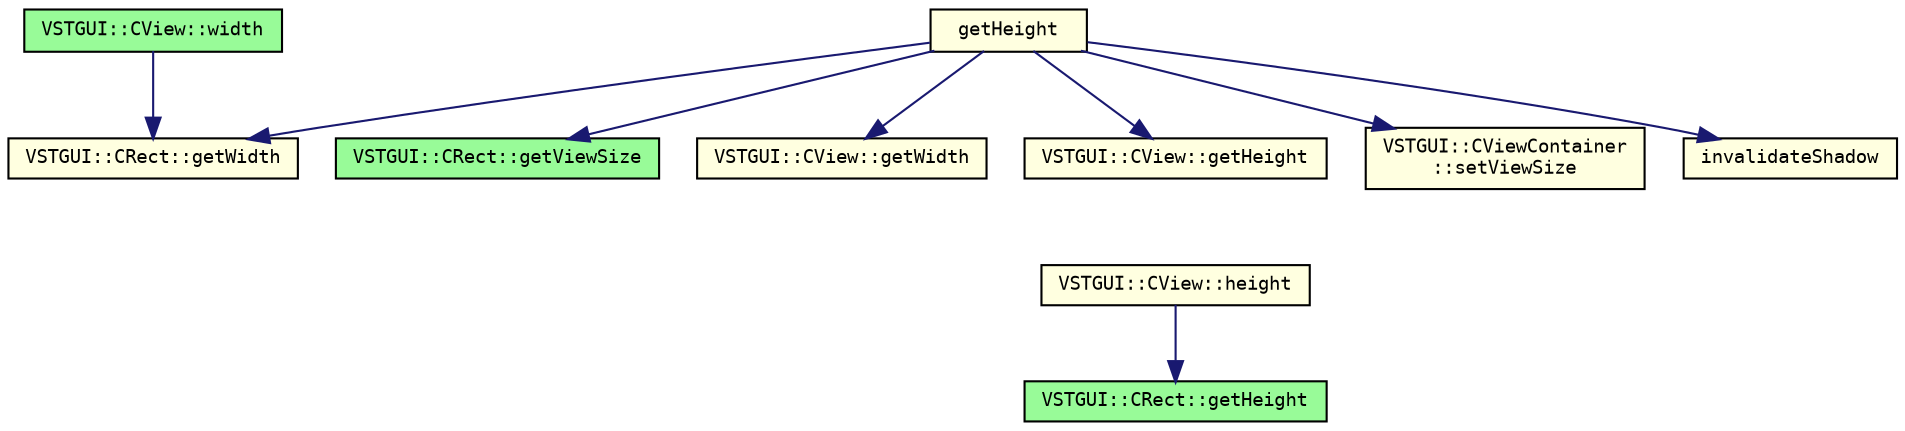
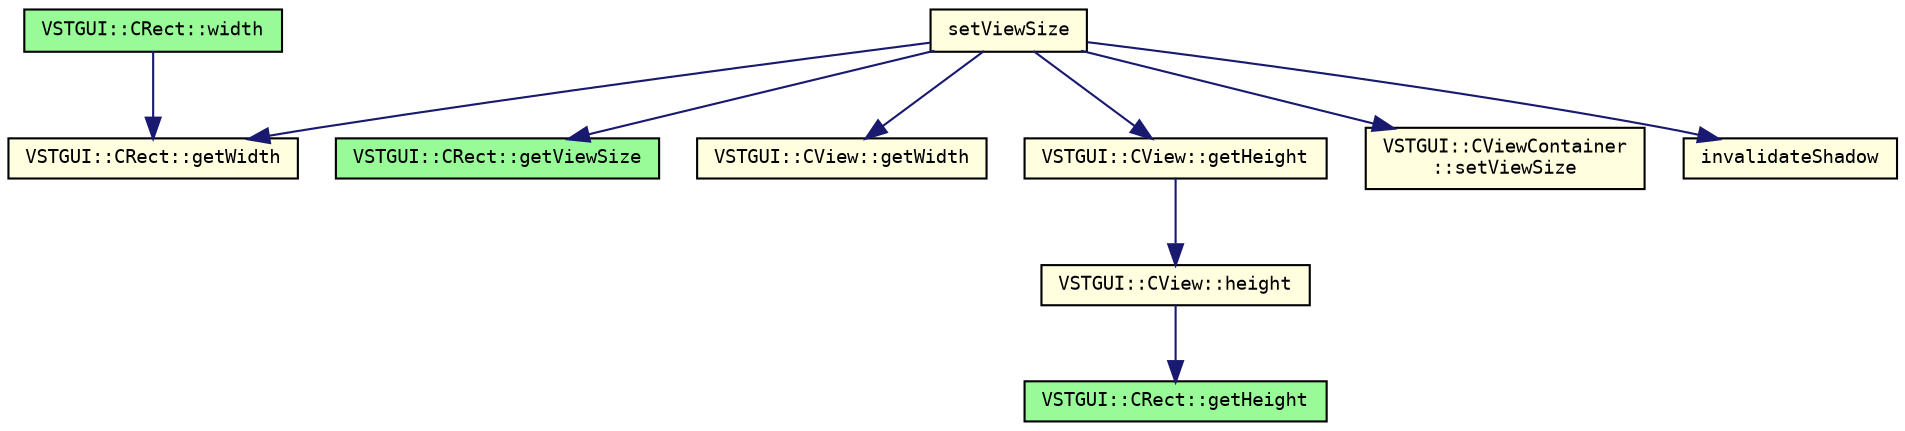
(153, 31) -> (153, 31)
(1009, 31) -> (1009, 31)
none -> (1176, 211)
